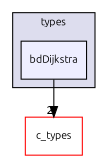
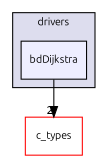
(54, 23) -> (54, 23)
